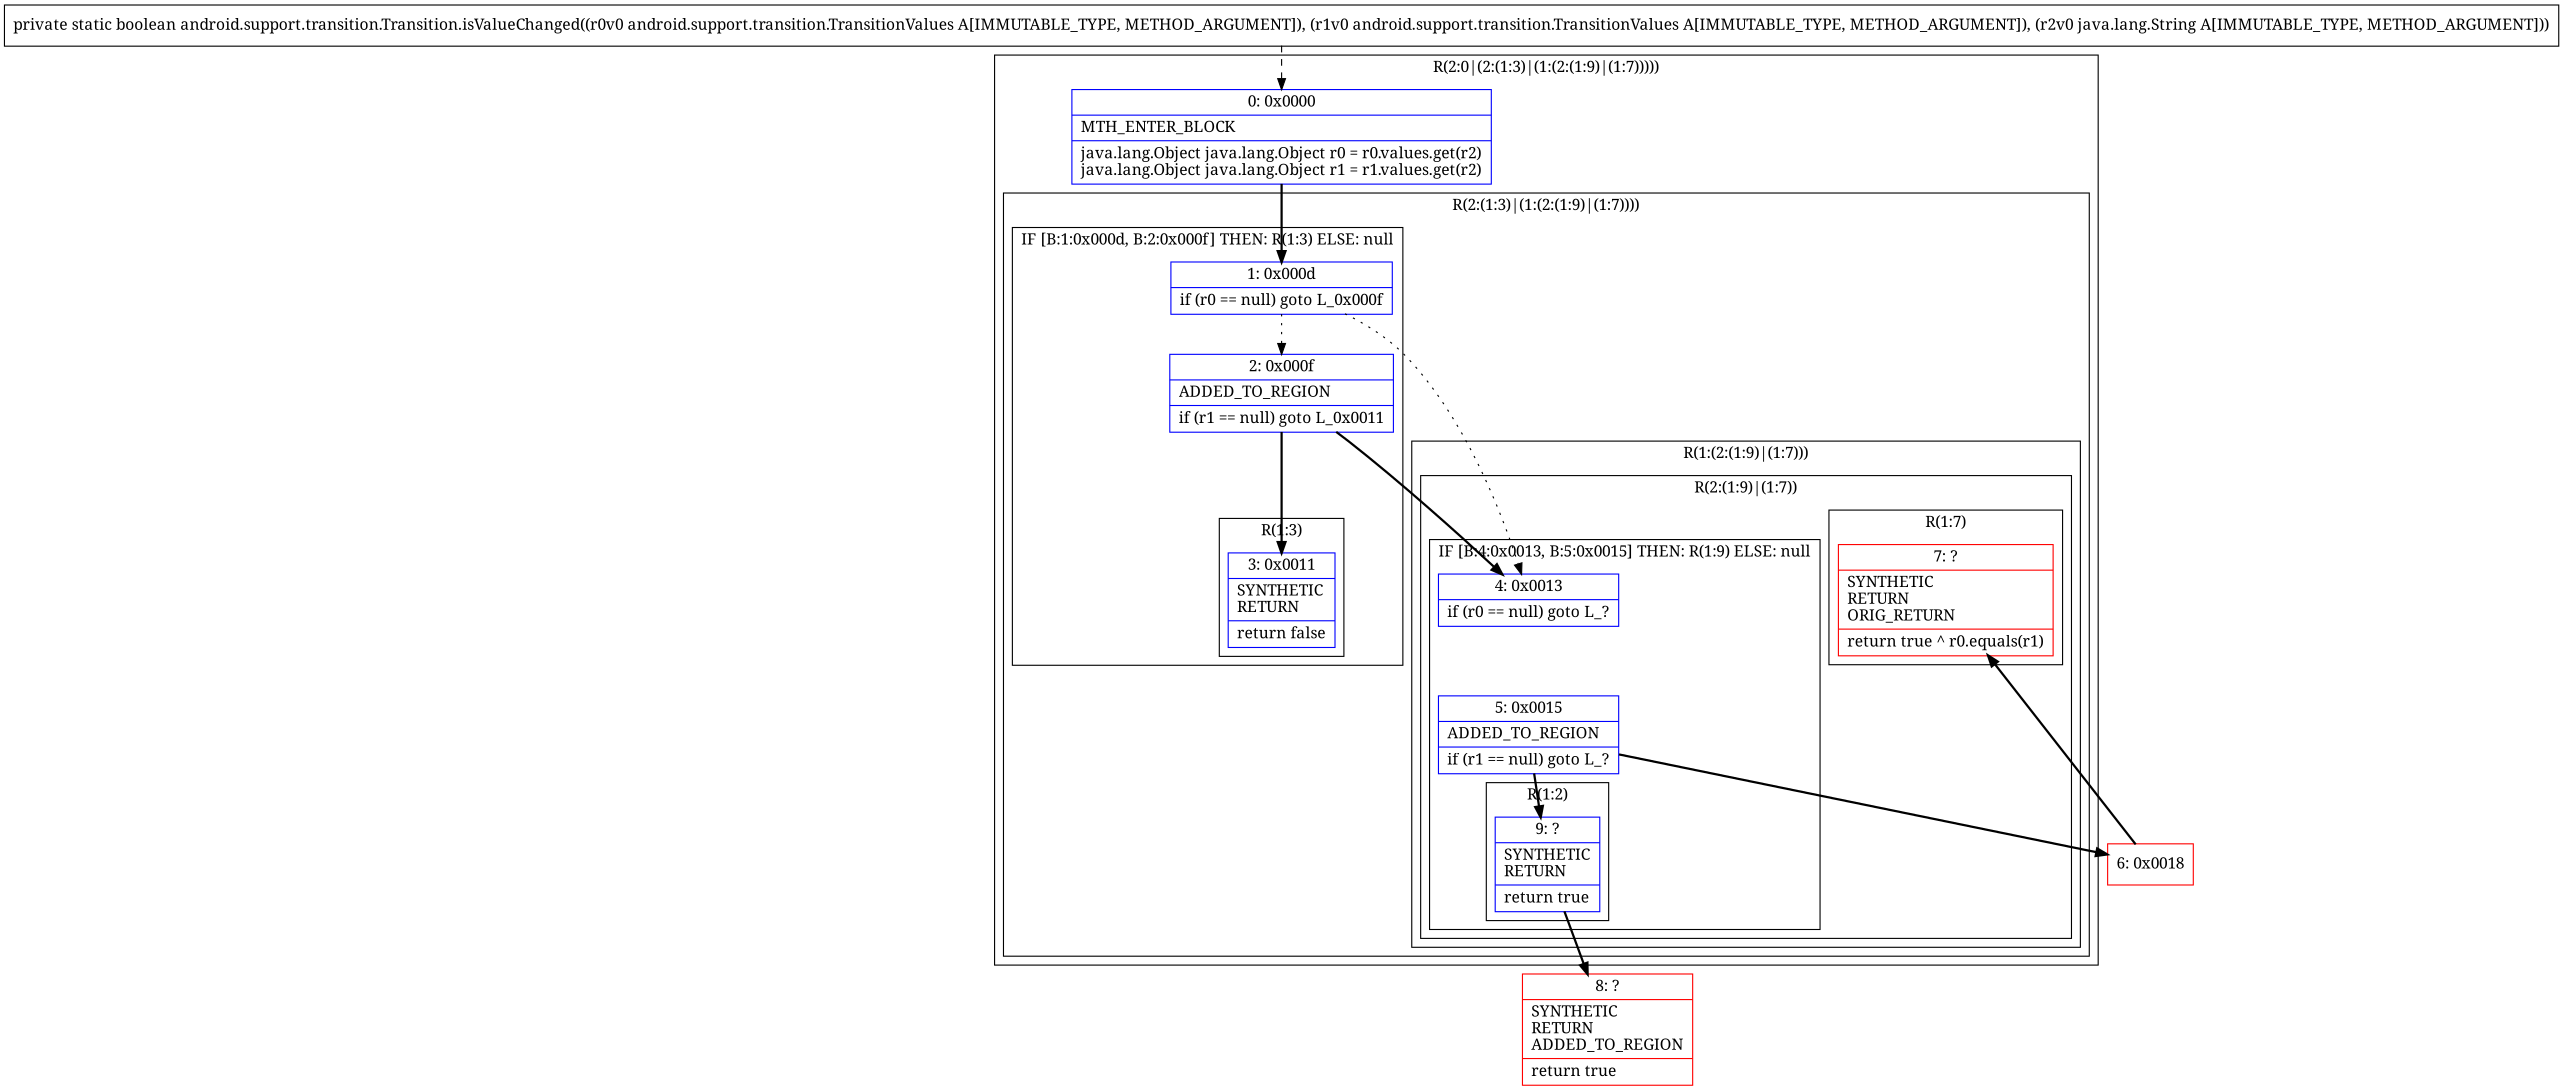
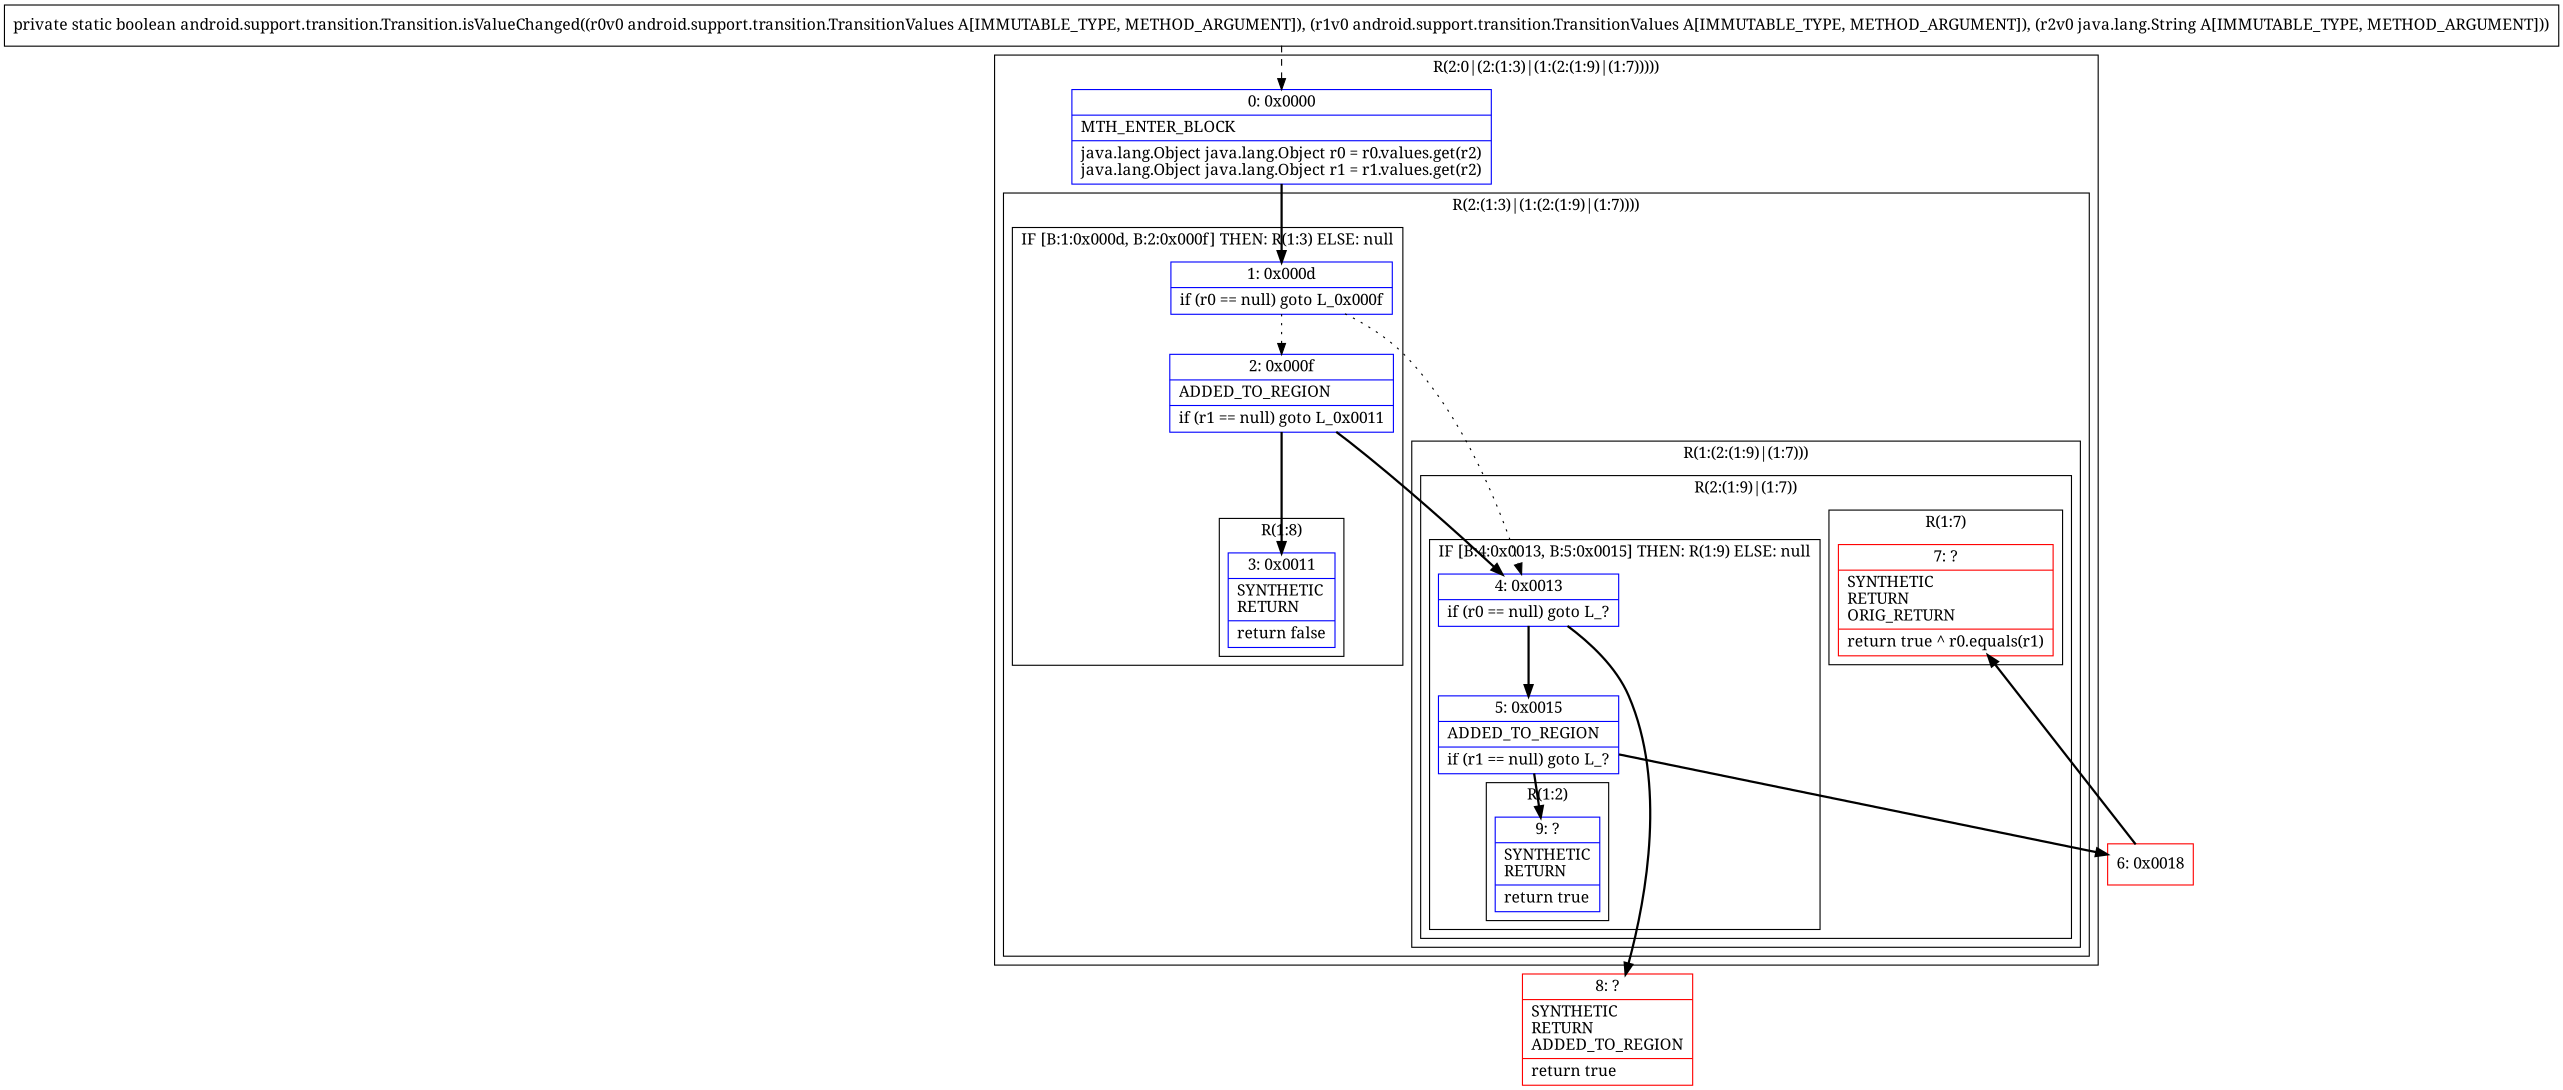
(1282, 531) -> (1282, 531)
none -> (1529, 655)
(1574, 937) -> (1649, 782)
